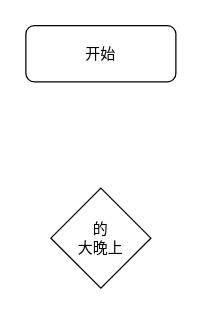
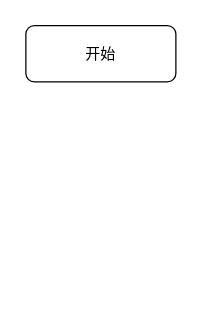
(101, 238) -> none
